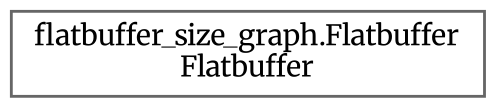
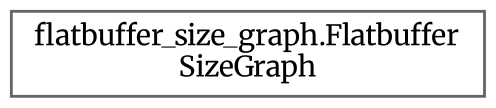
(248, 54) -> (248, 54)
